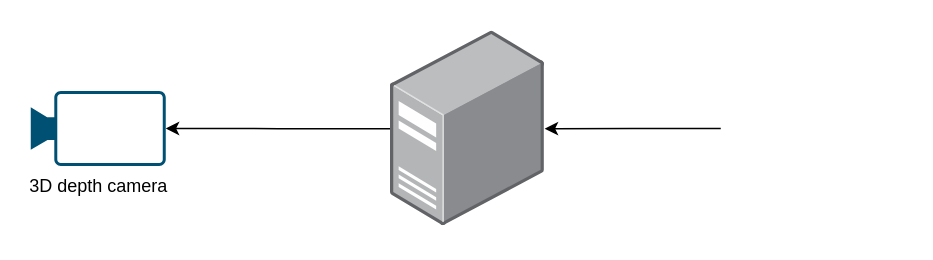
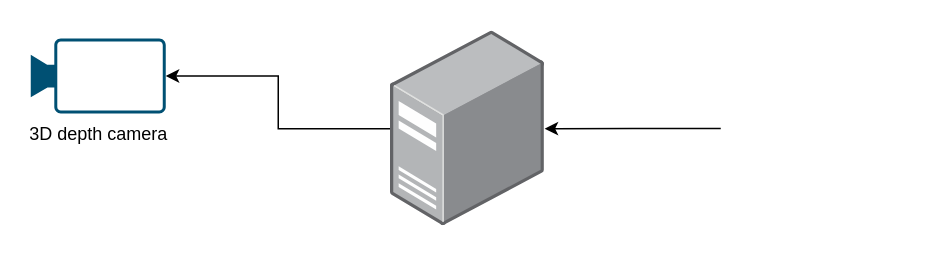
(98, 128) -> (98, 76)
